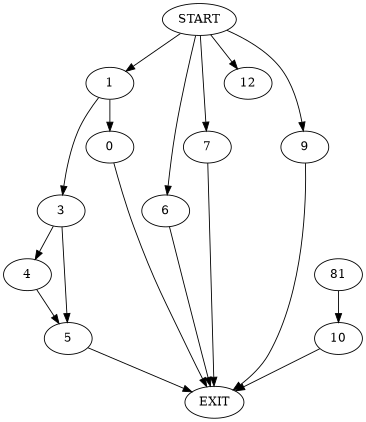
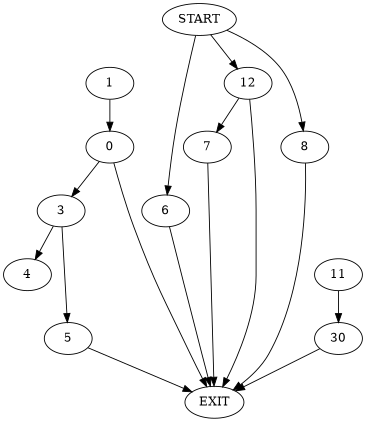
(157, 50) -> none
(203, 79) -> (230, 111)
(75, 139) -> (88, 175)
(305, 147) -> (305, 147)
none -> (256, 241)
(338, 275) -> (338, 275)
(45, 303) -> none
(338, 338) -> (338, 338)
